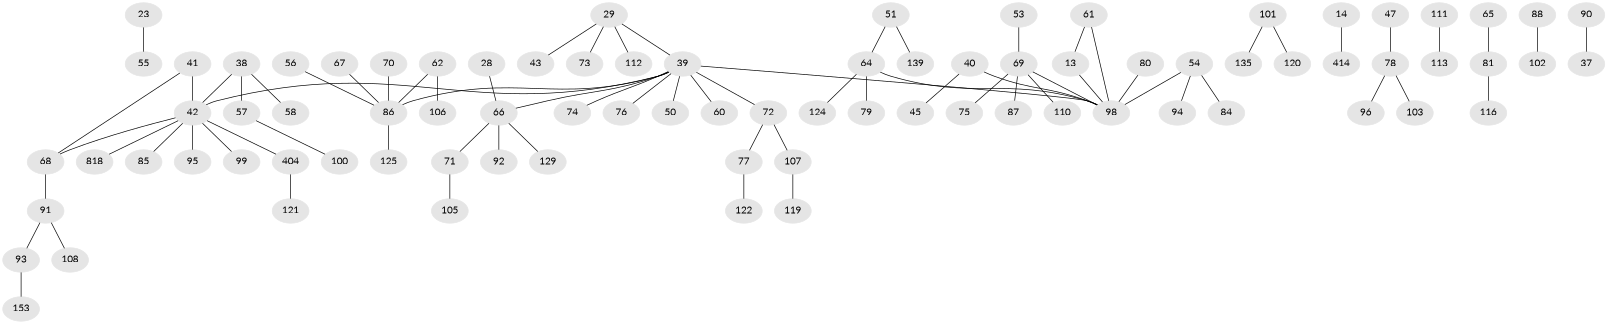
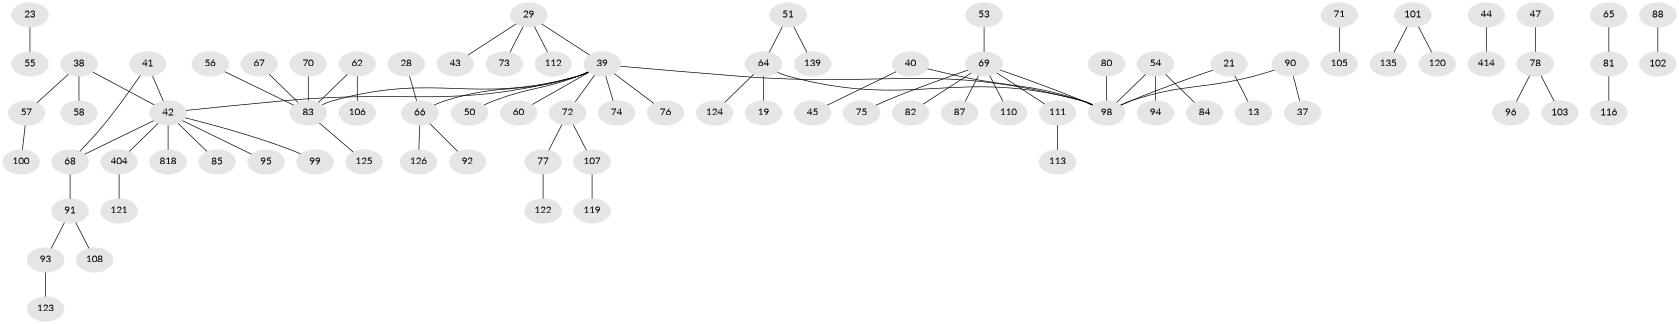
(1089, 15) -> (1229, 64)
(1341, 15) -> (1486, 15)
(1091, 88) -> (1197, 86)
none -> (1031, 95)
(389, 113) -> (308, 113)
(866, 113) -> (764, 113)
none -> (911, 113)
(474, 137) -> none
(548, 162) -> (419, 162)
(21, 309) -> (46, 309)
